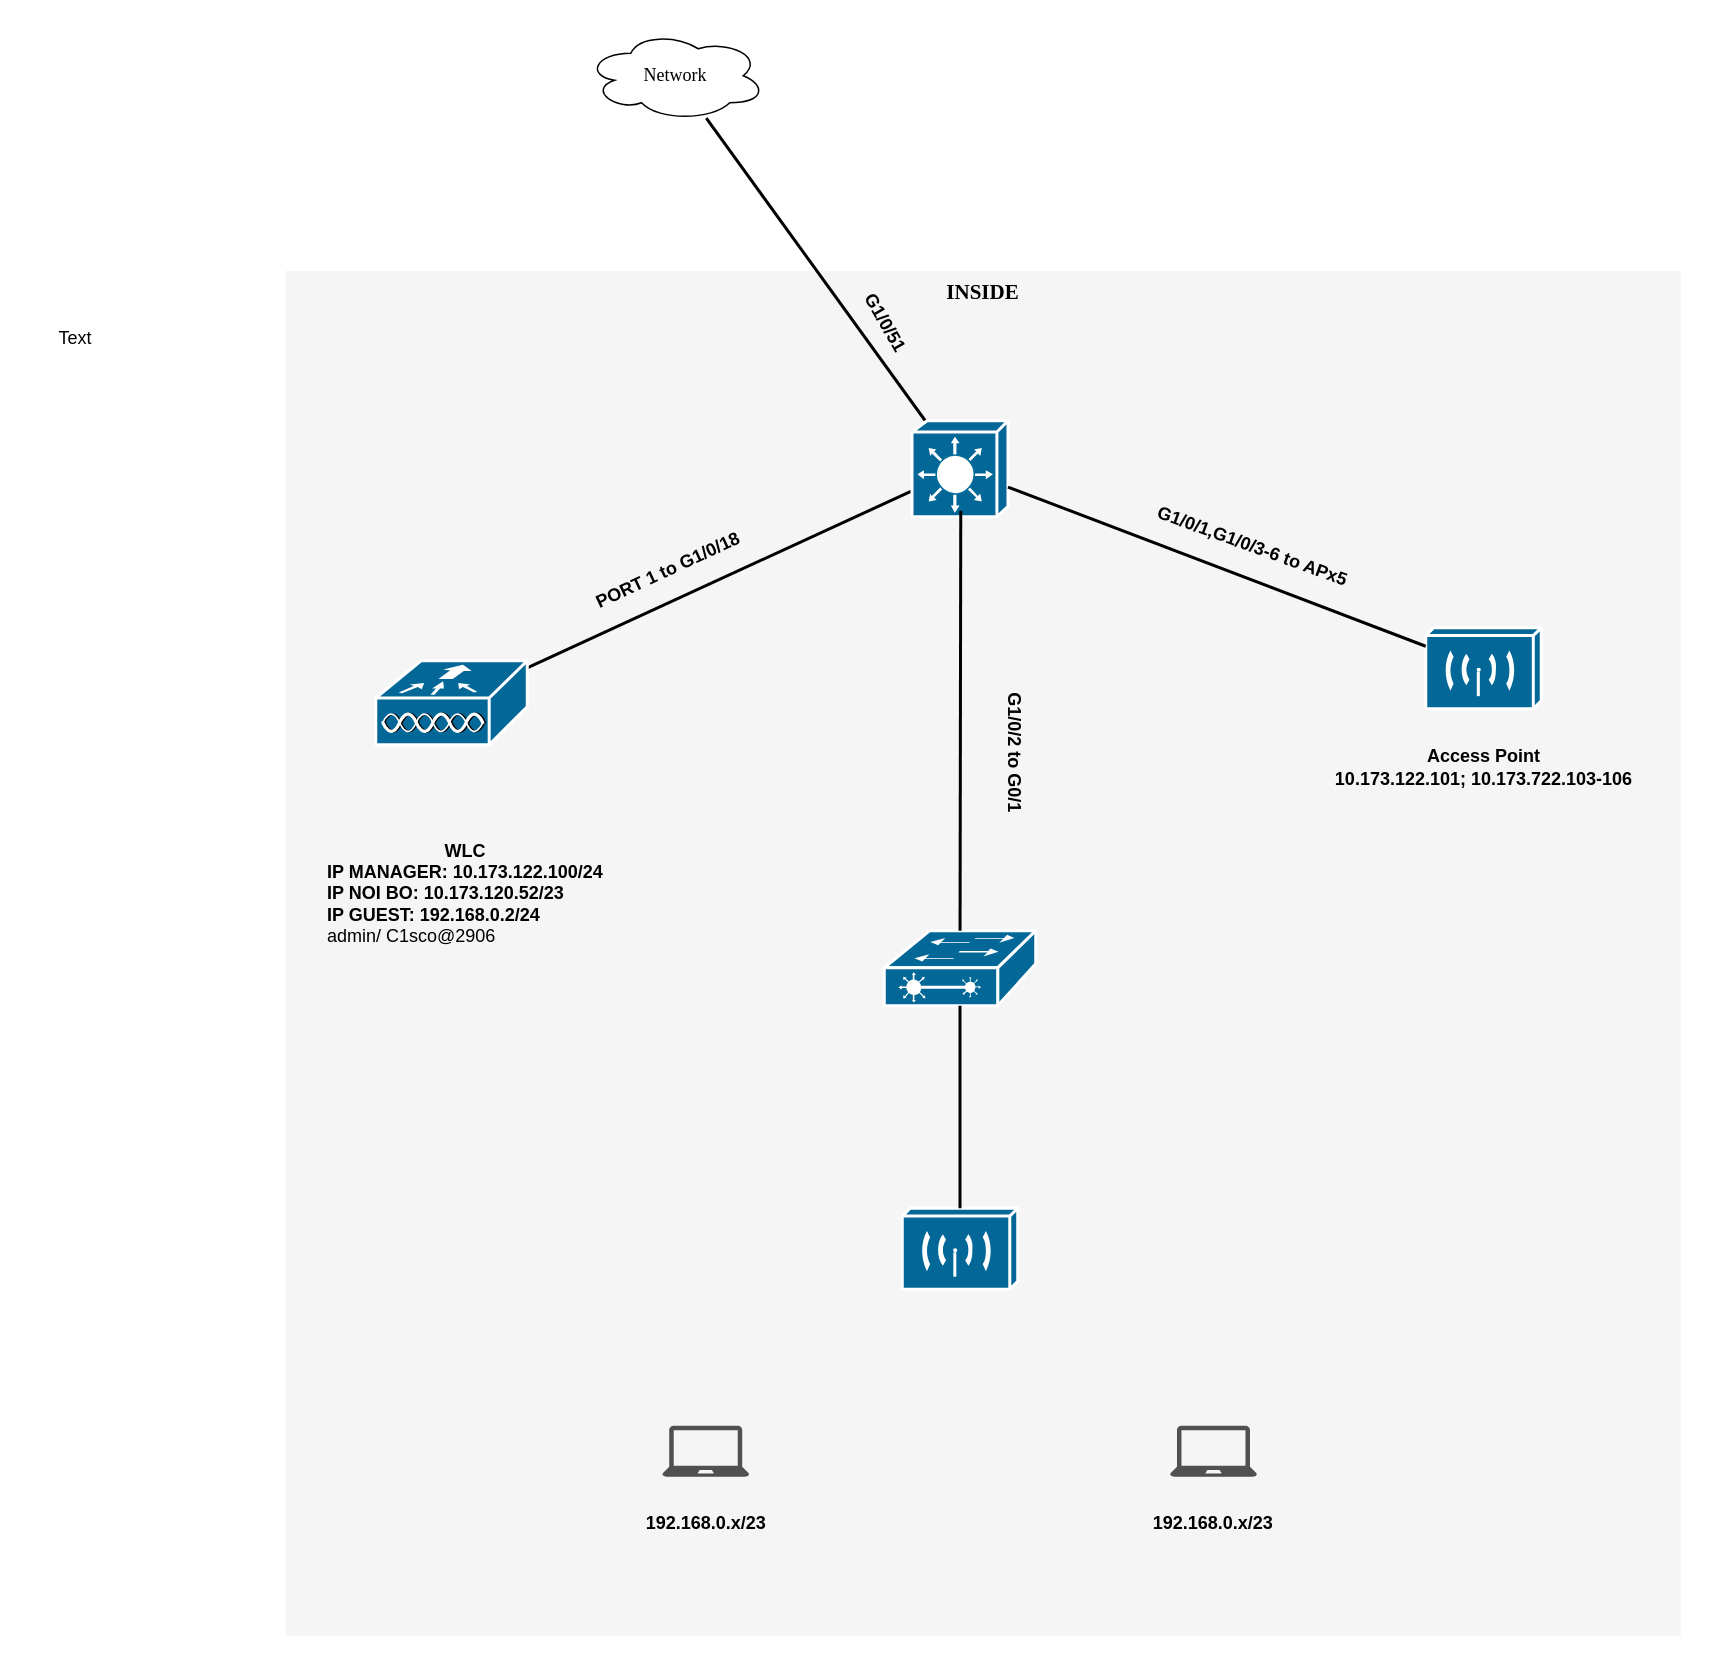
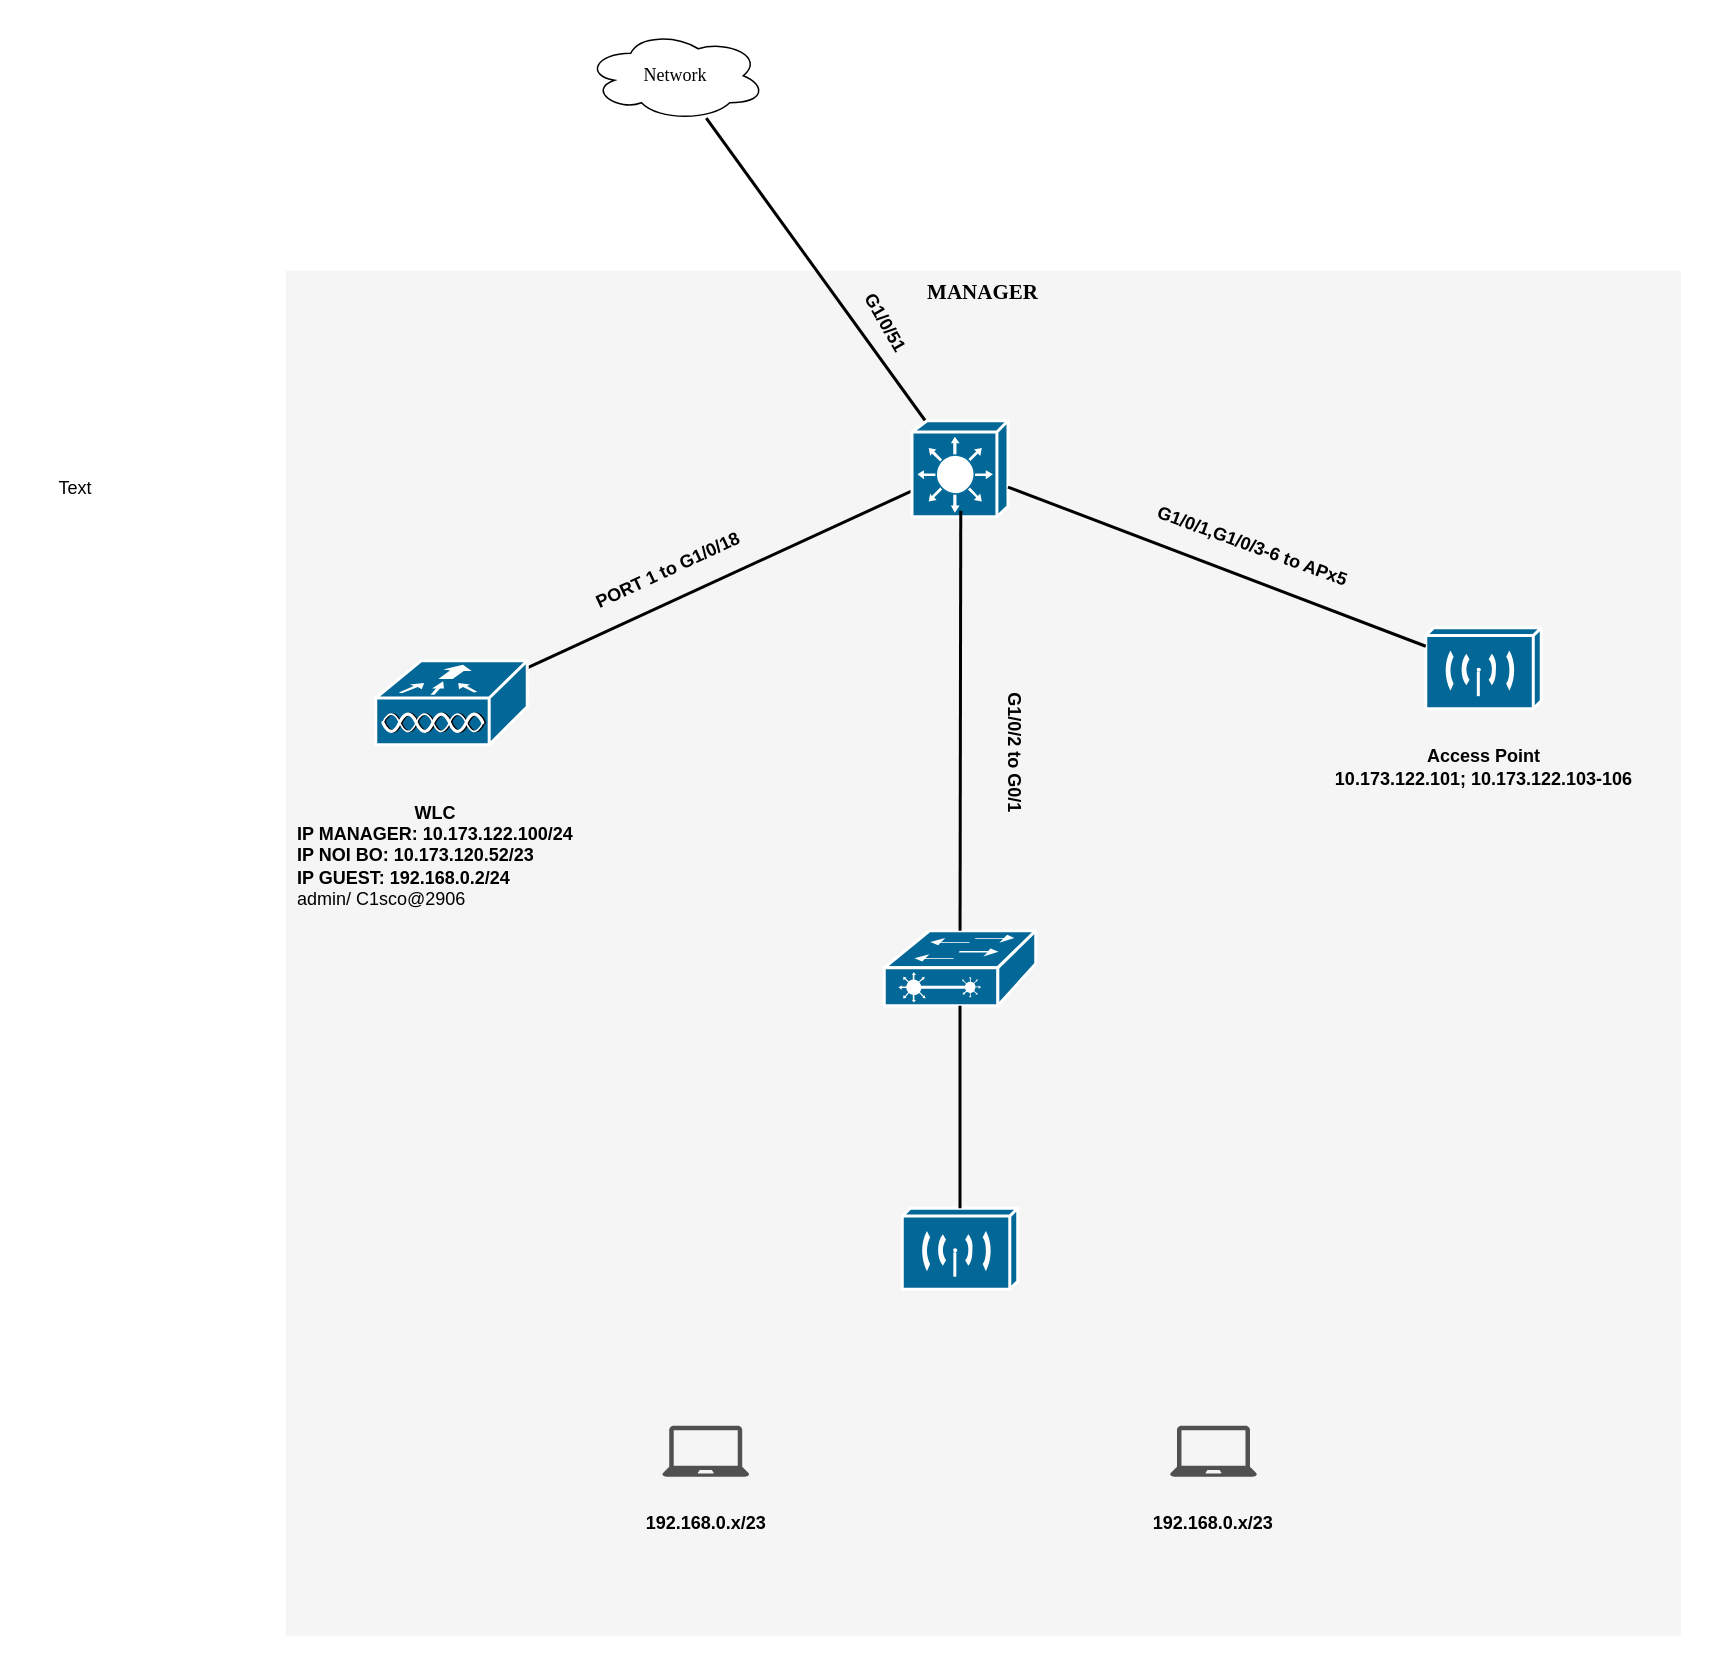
(983, 294) -> (983, 294)
(76, 338) -> (76, 488)
(1484, 767) -> (1484, 767)
(482, 893) -> (452, 856)
